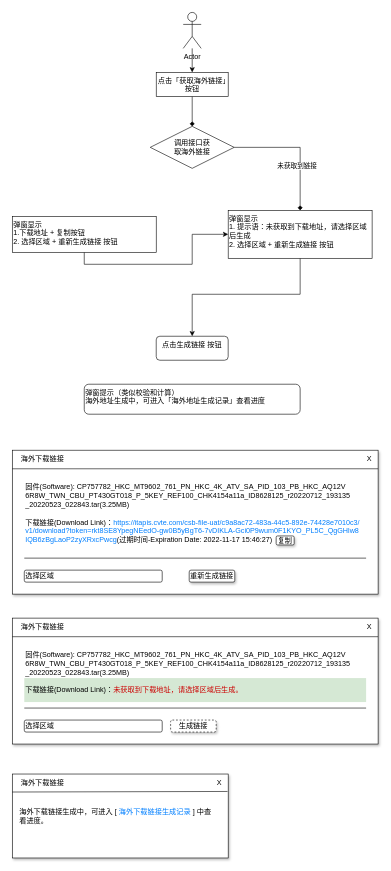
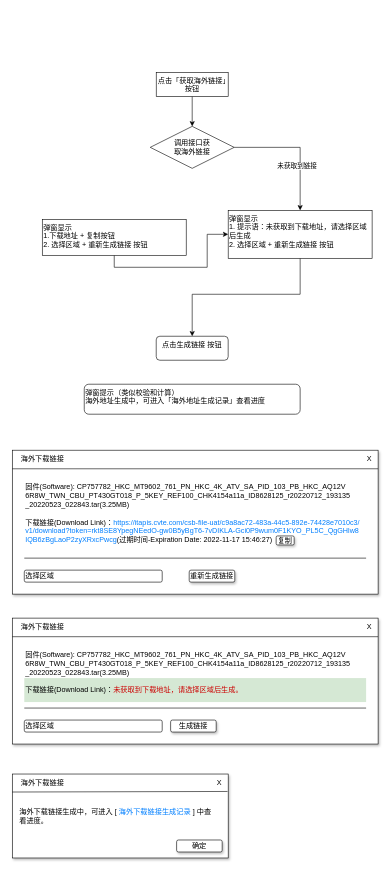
(192, 30) -> none
(192, 60) -> none
(192, 120) -> (192, 120)
(300, 204) -> (300, 204)
(84, 234) -> (114, 237)
(194, 726) -> (194, 726)
none -> (200, 846)
